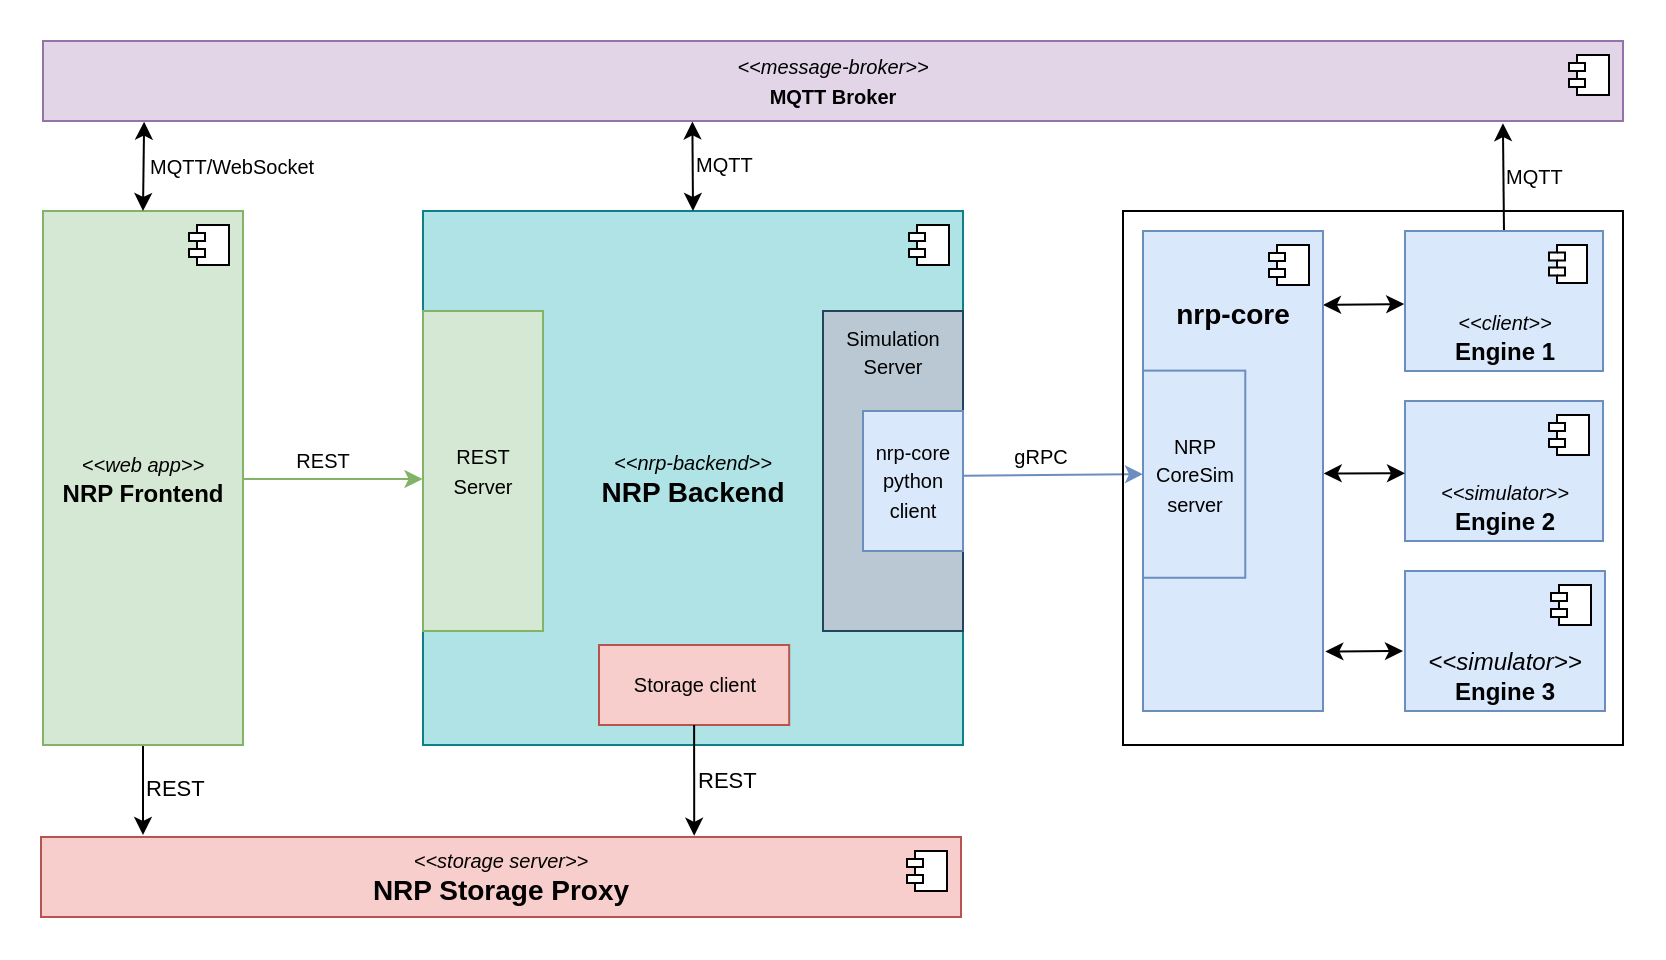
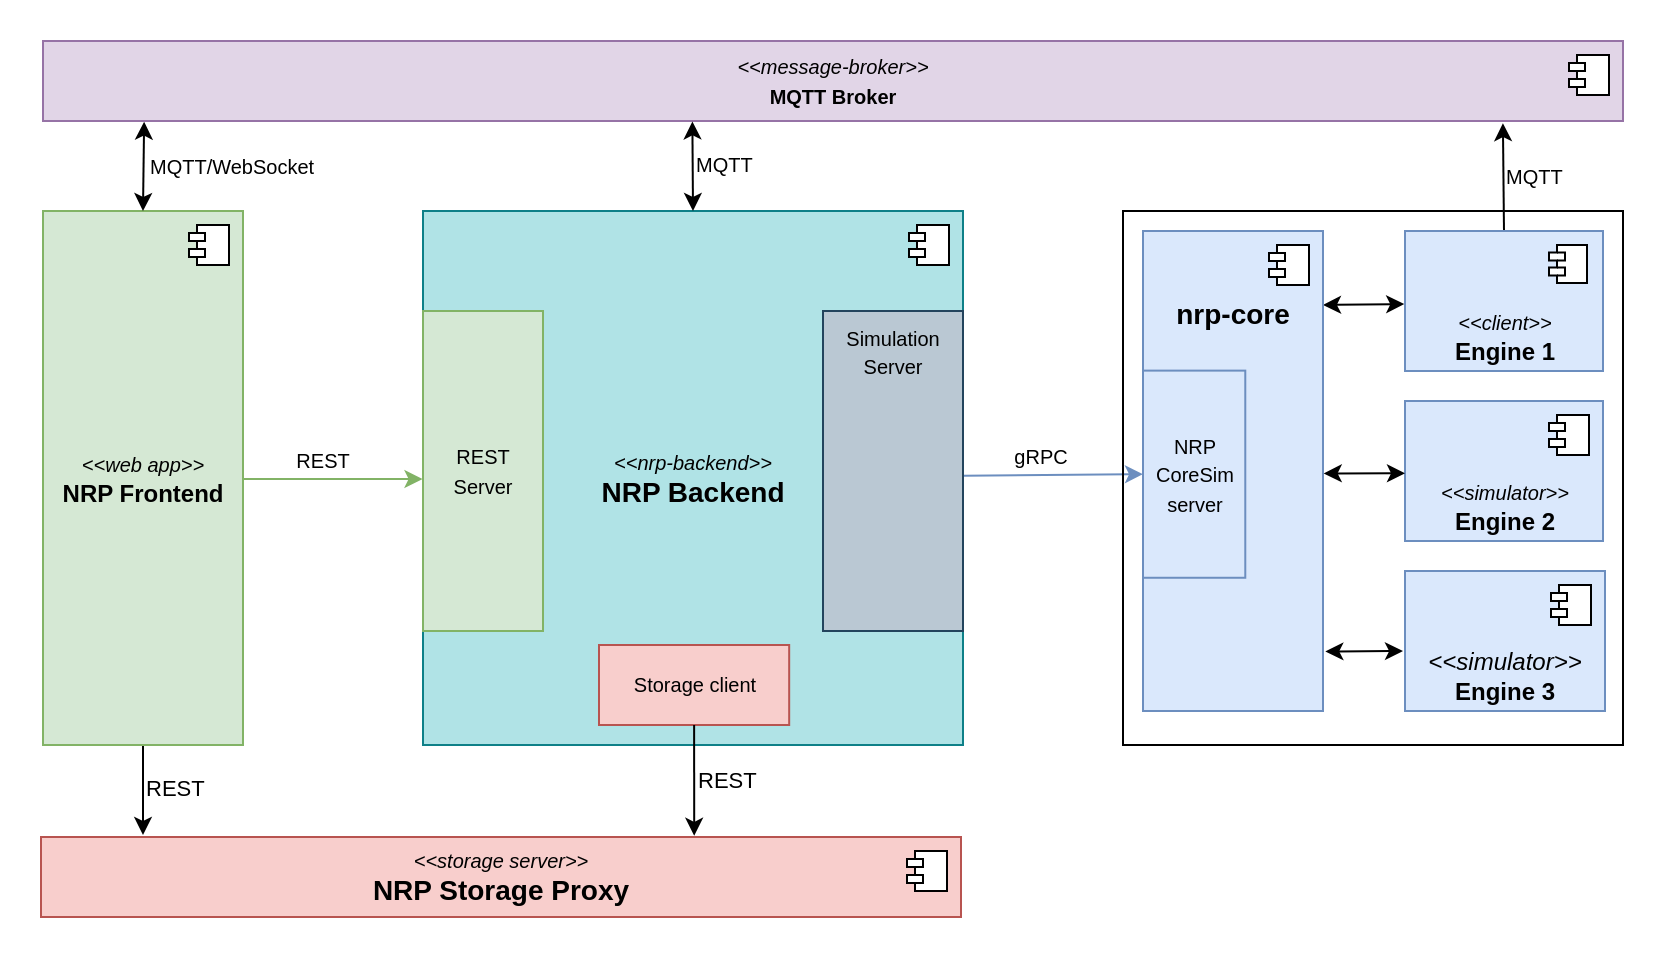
(913, 481) -> none
